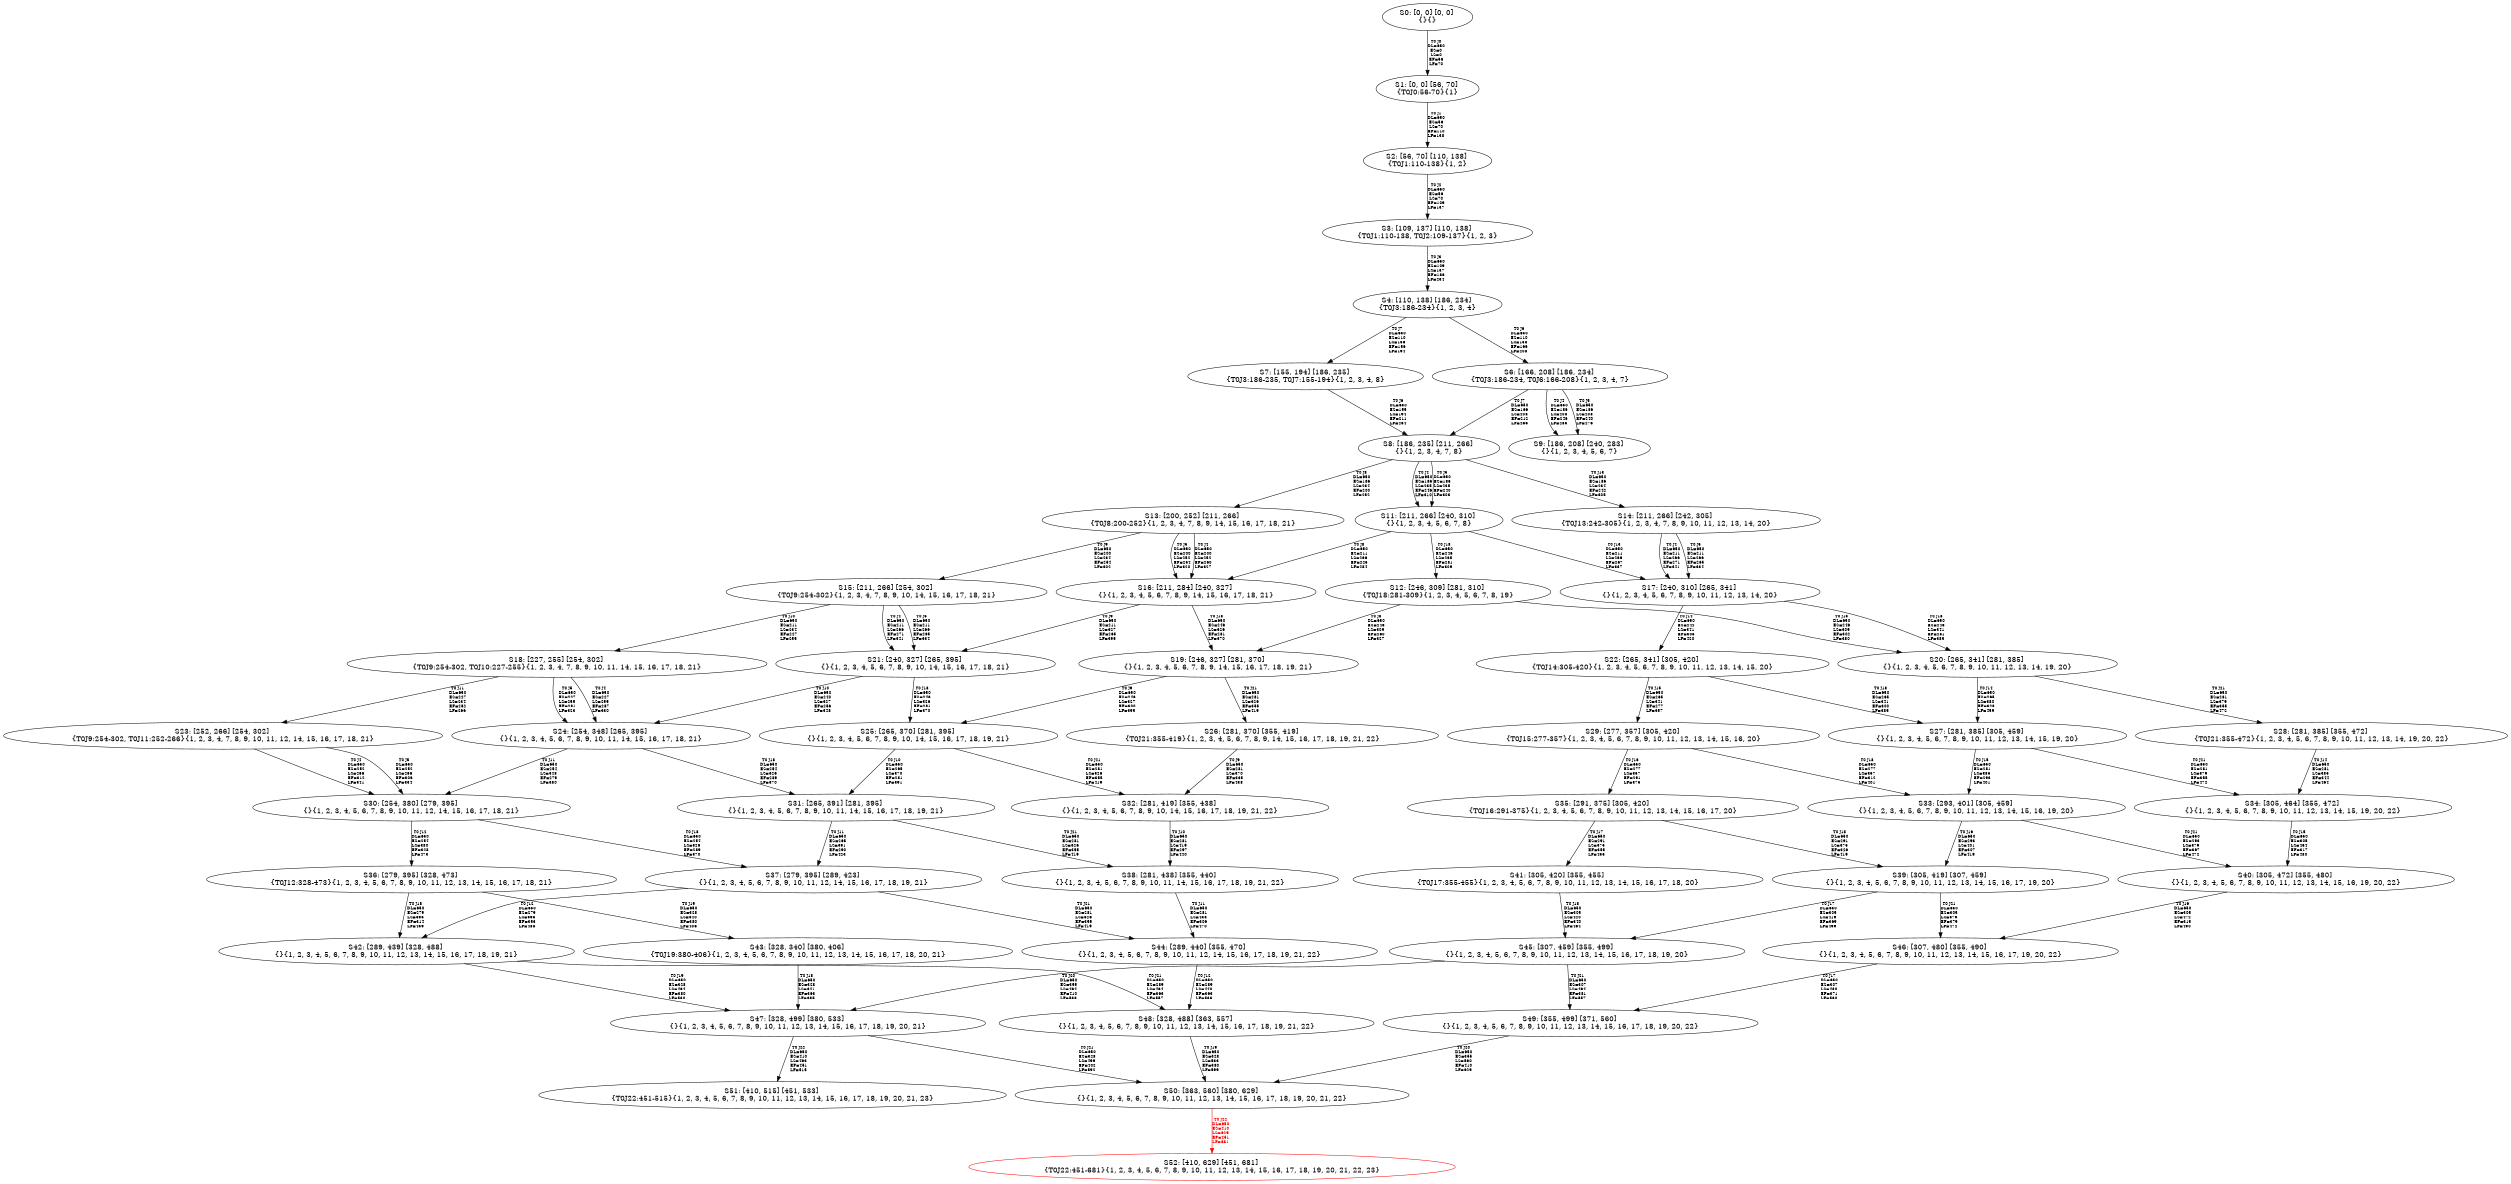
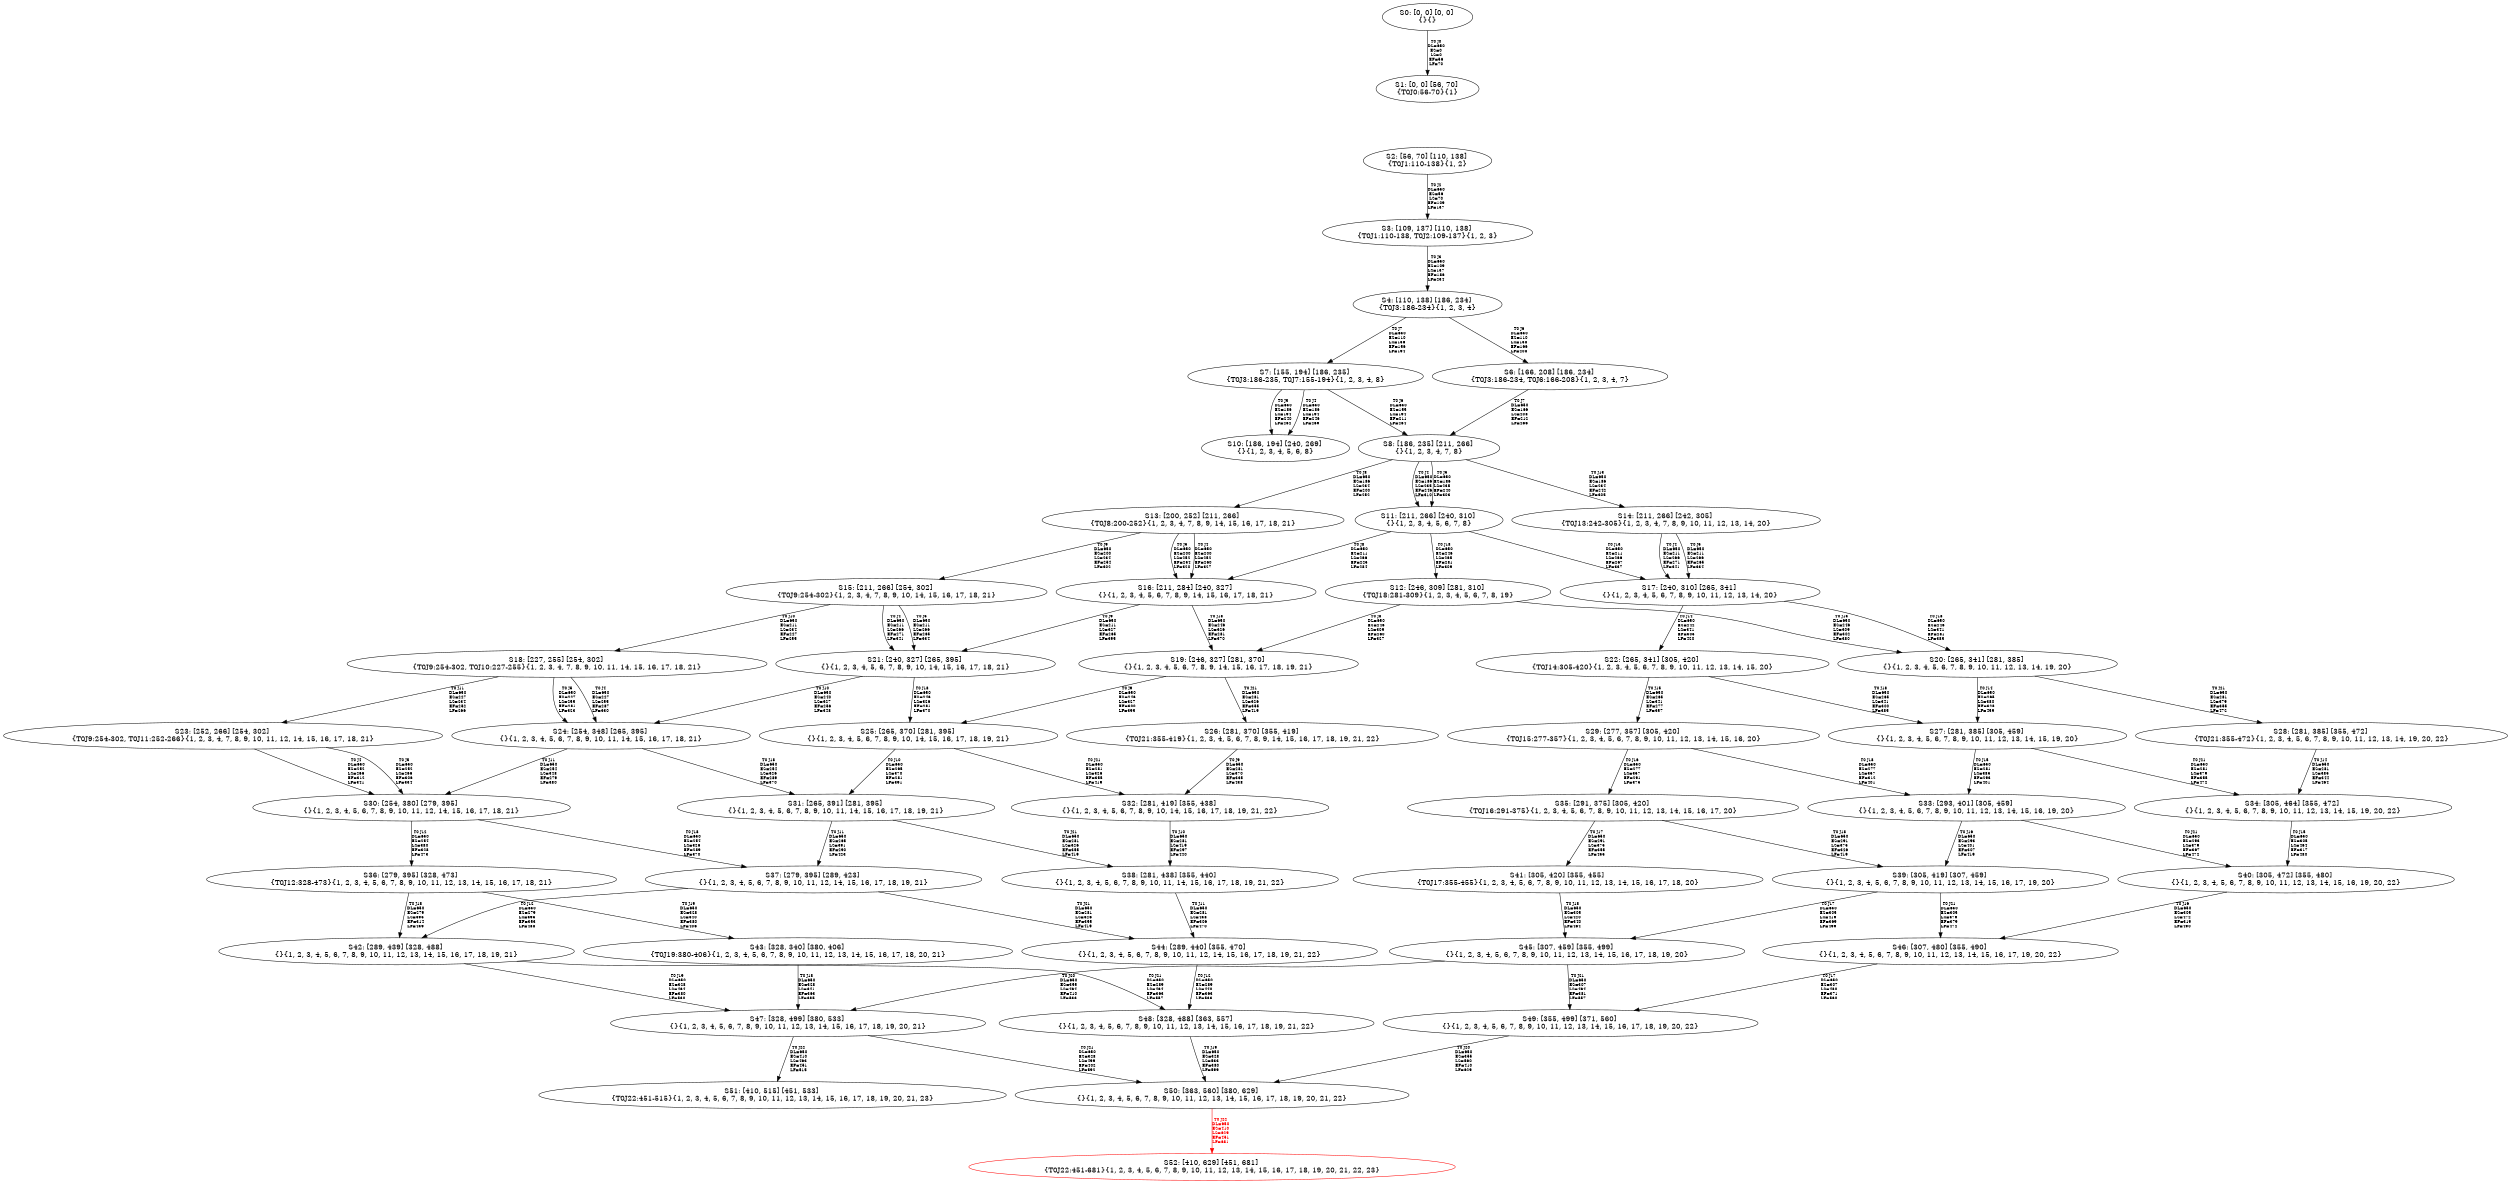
(1428, 122) -> none
none -> (1276, 448)
(1580, 448) -> none
